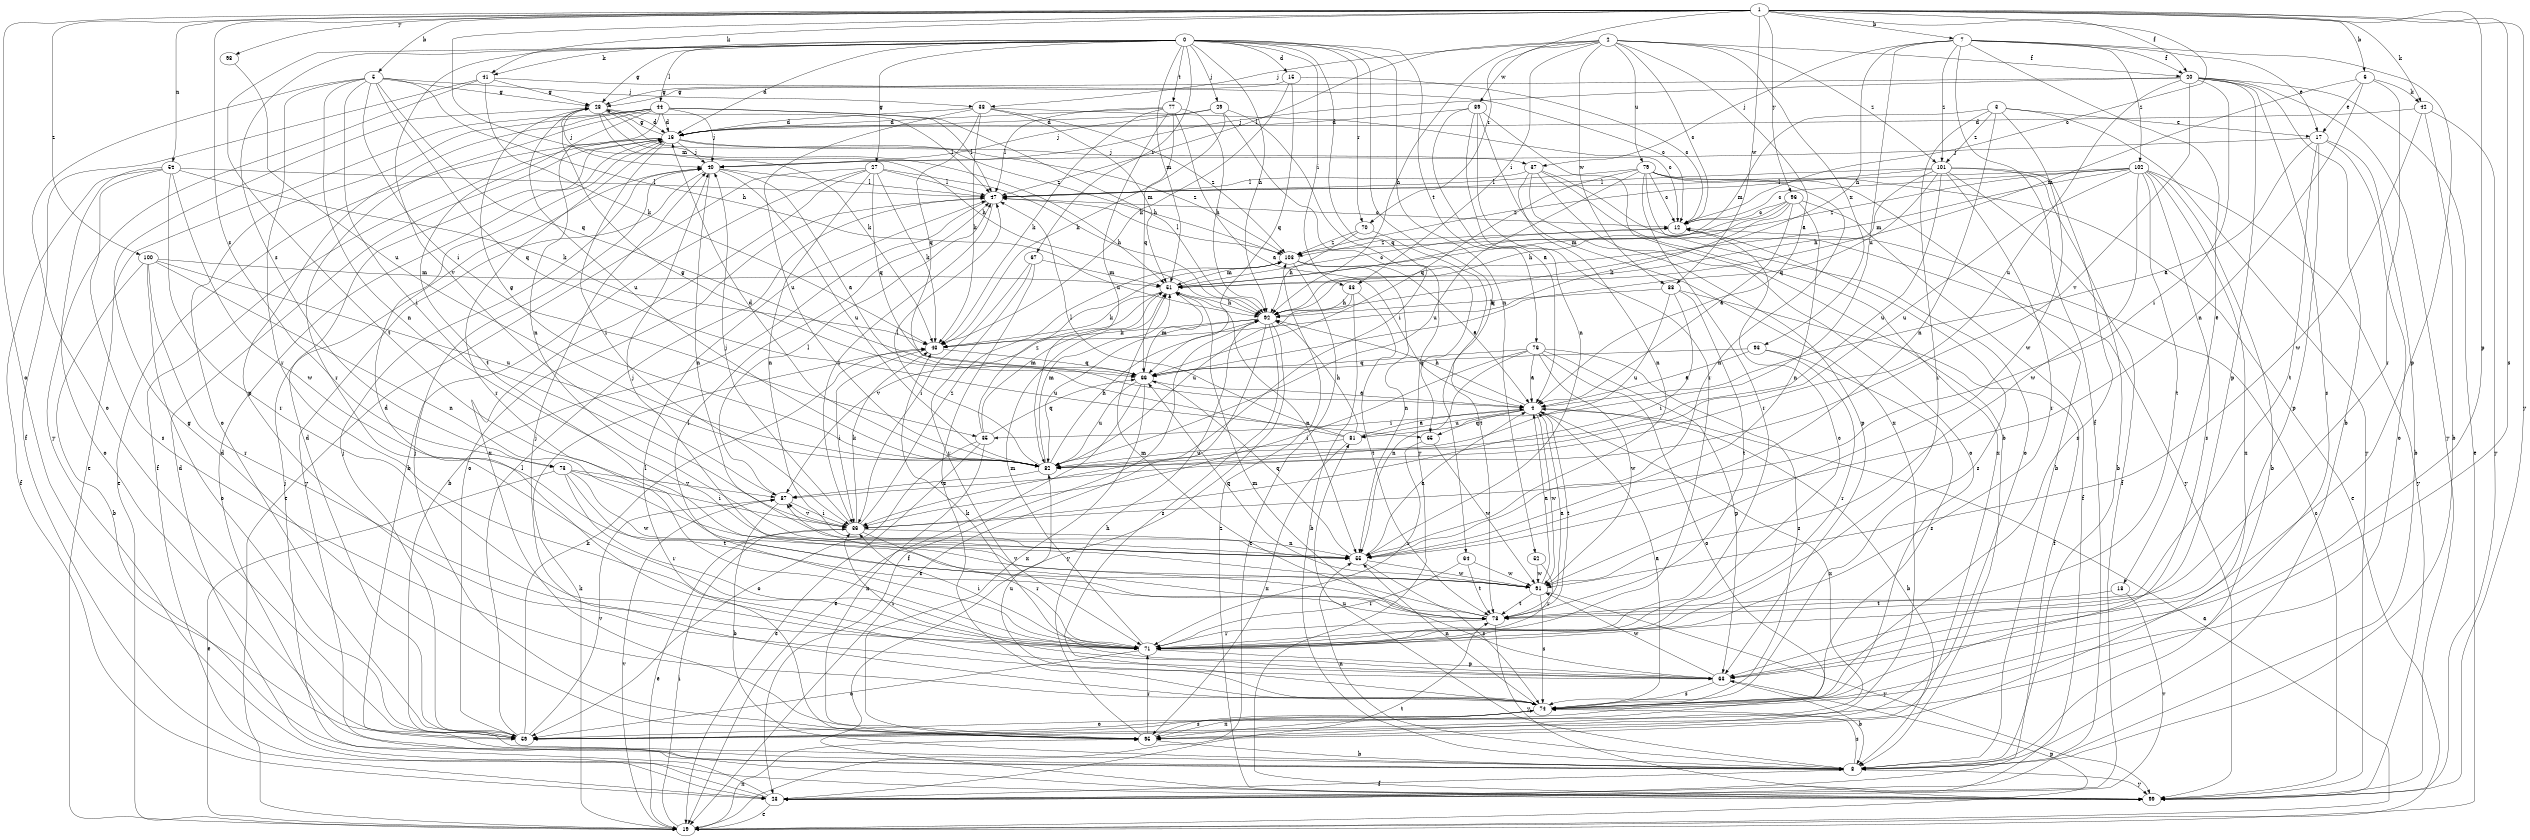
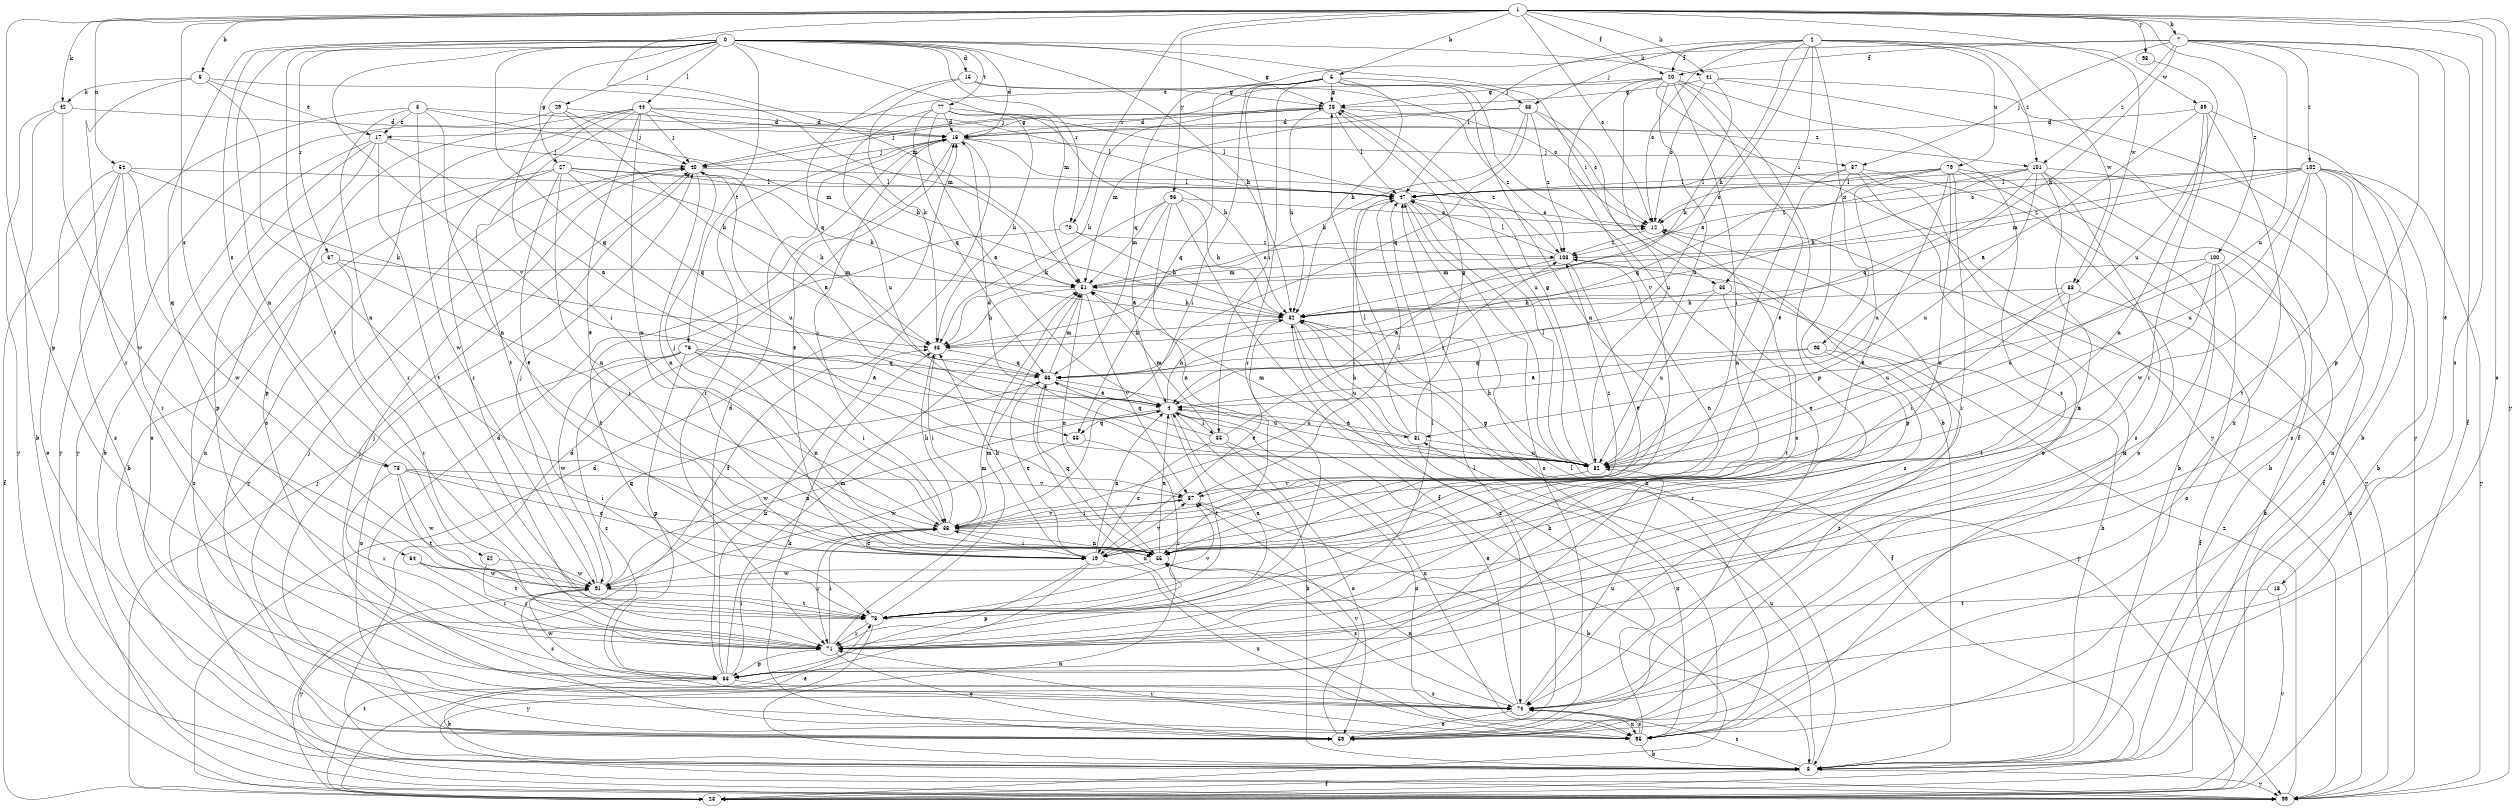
(1267, 318) -> (1292, 318)
(737, 823) -> (445, 705)
